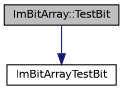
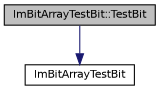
(62, 15) -> (80, 15)
